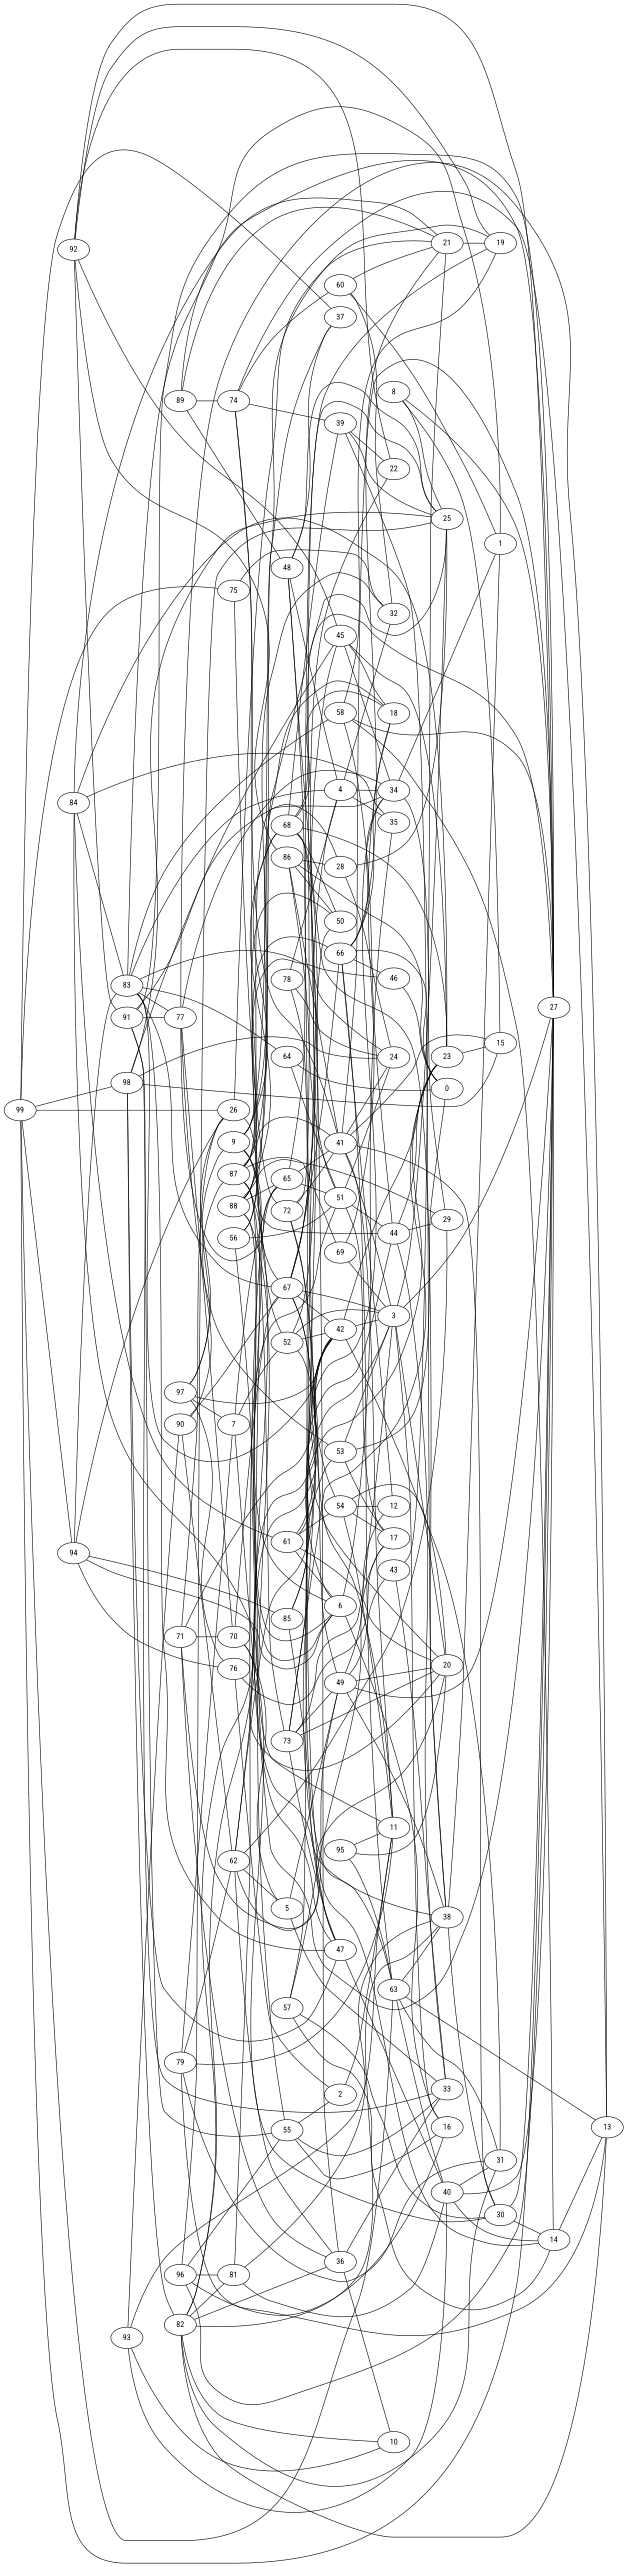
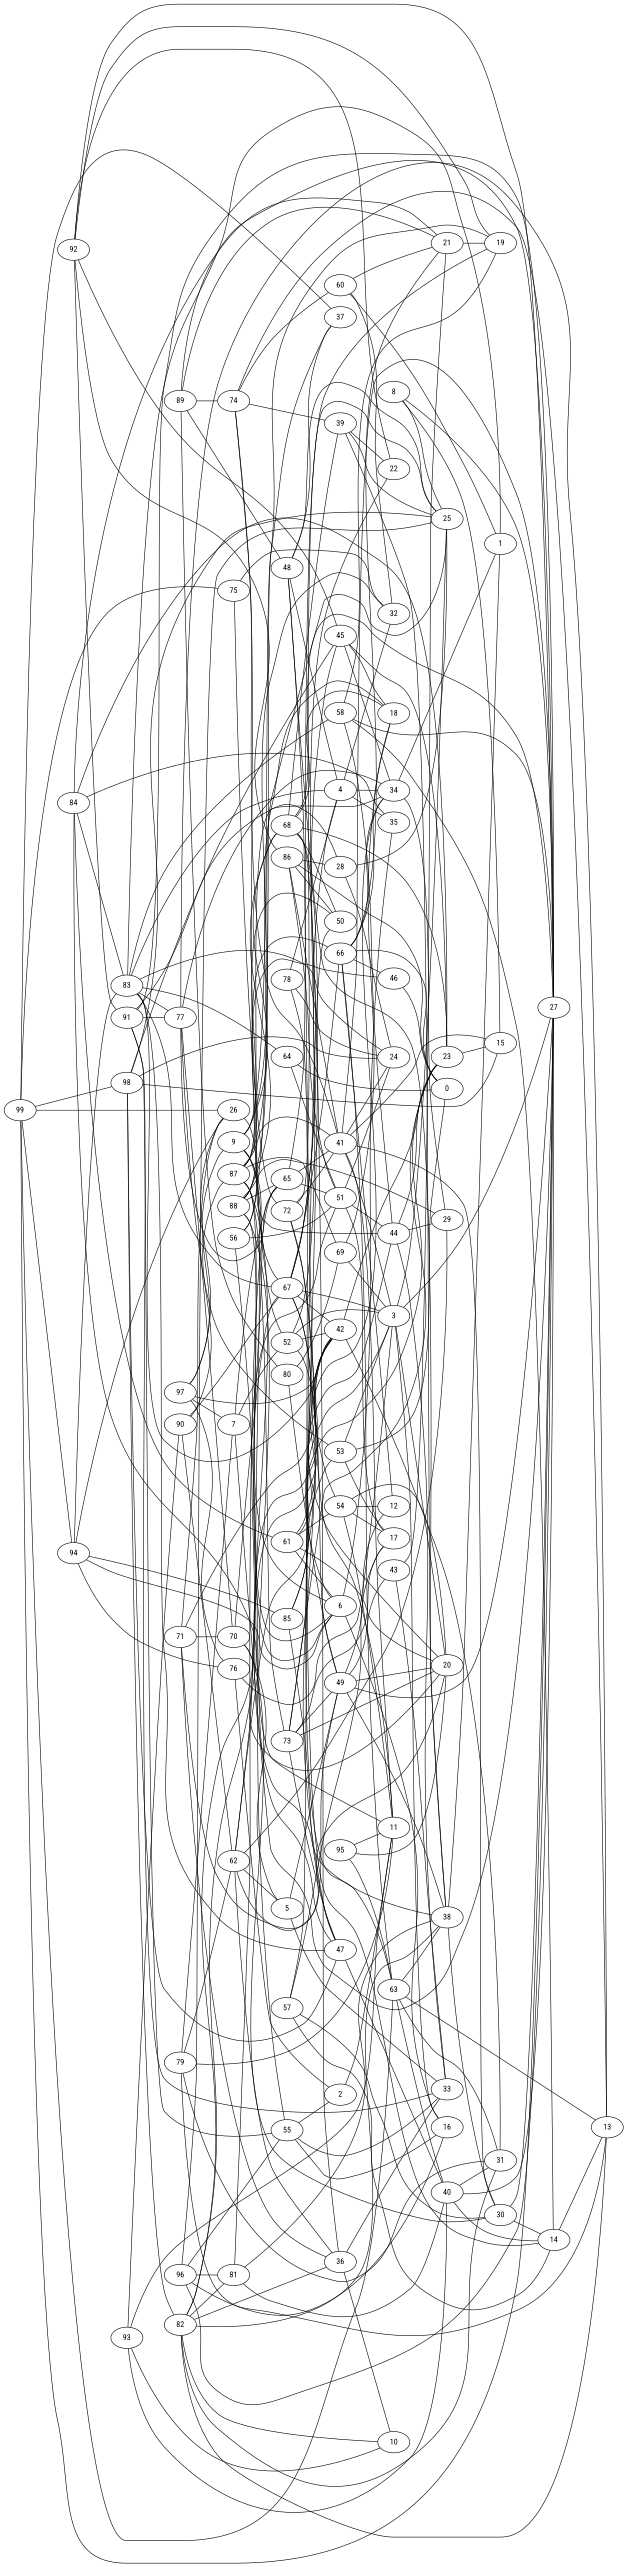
(256, 621) -> none
(367, 1323) -> none
none -> (287, 1375)
